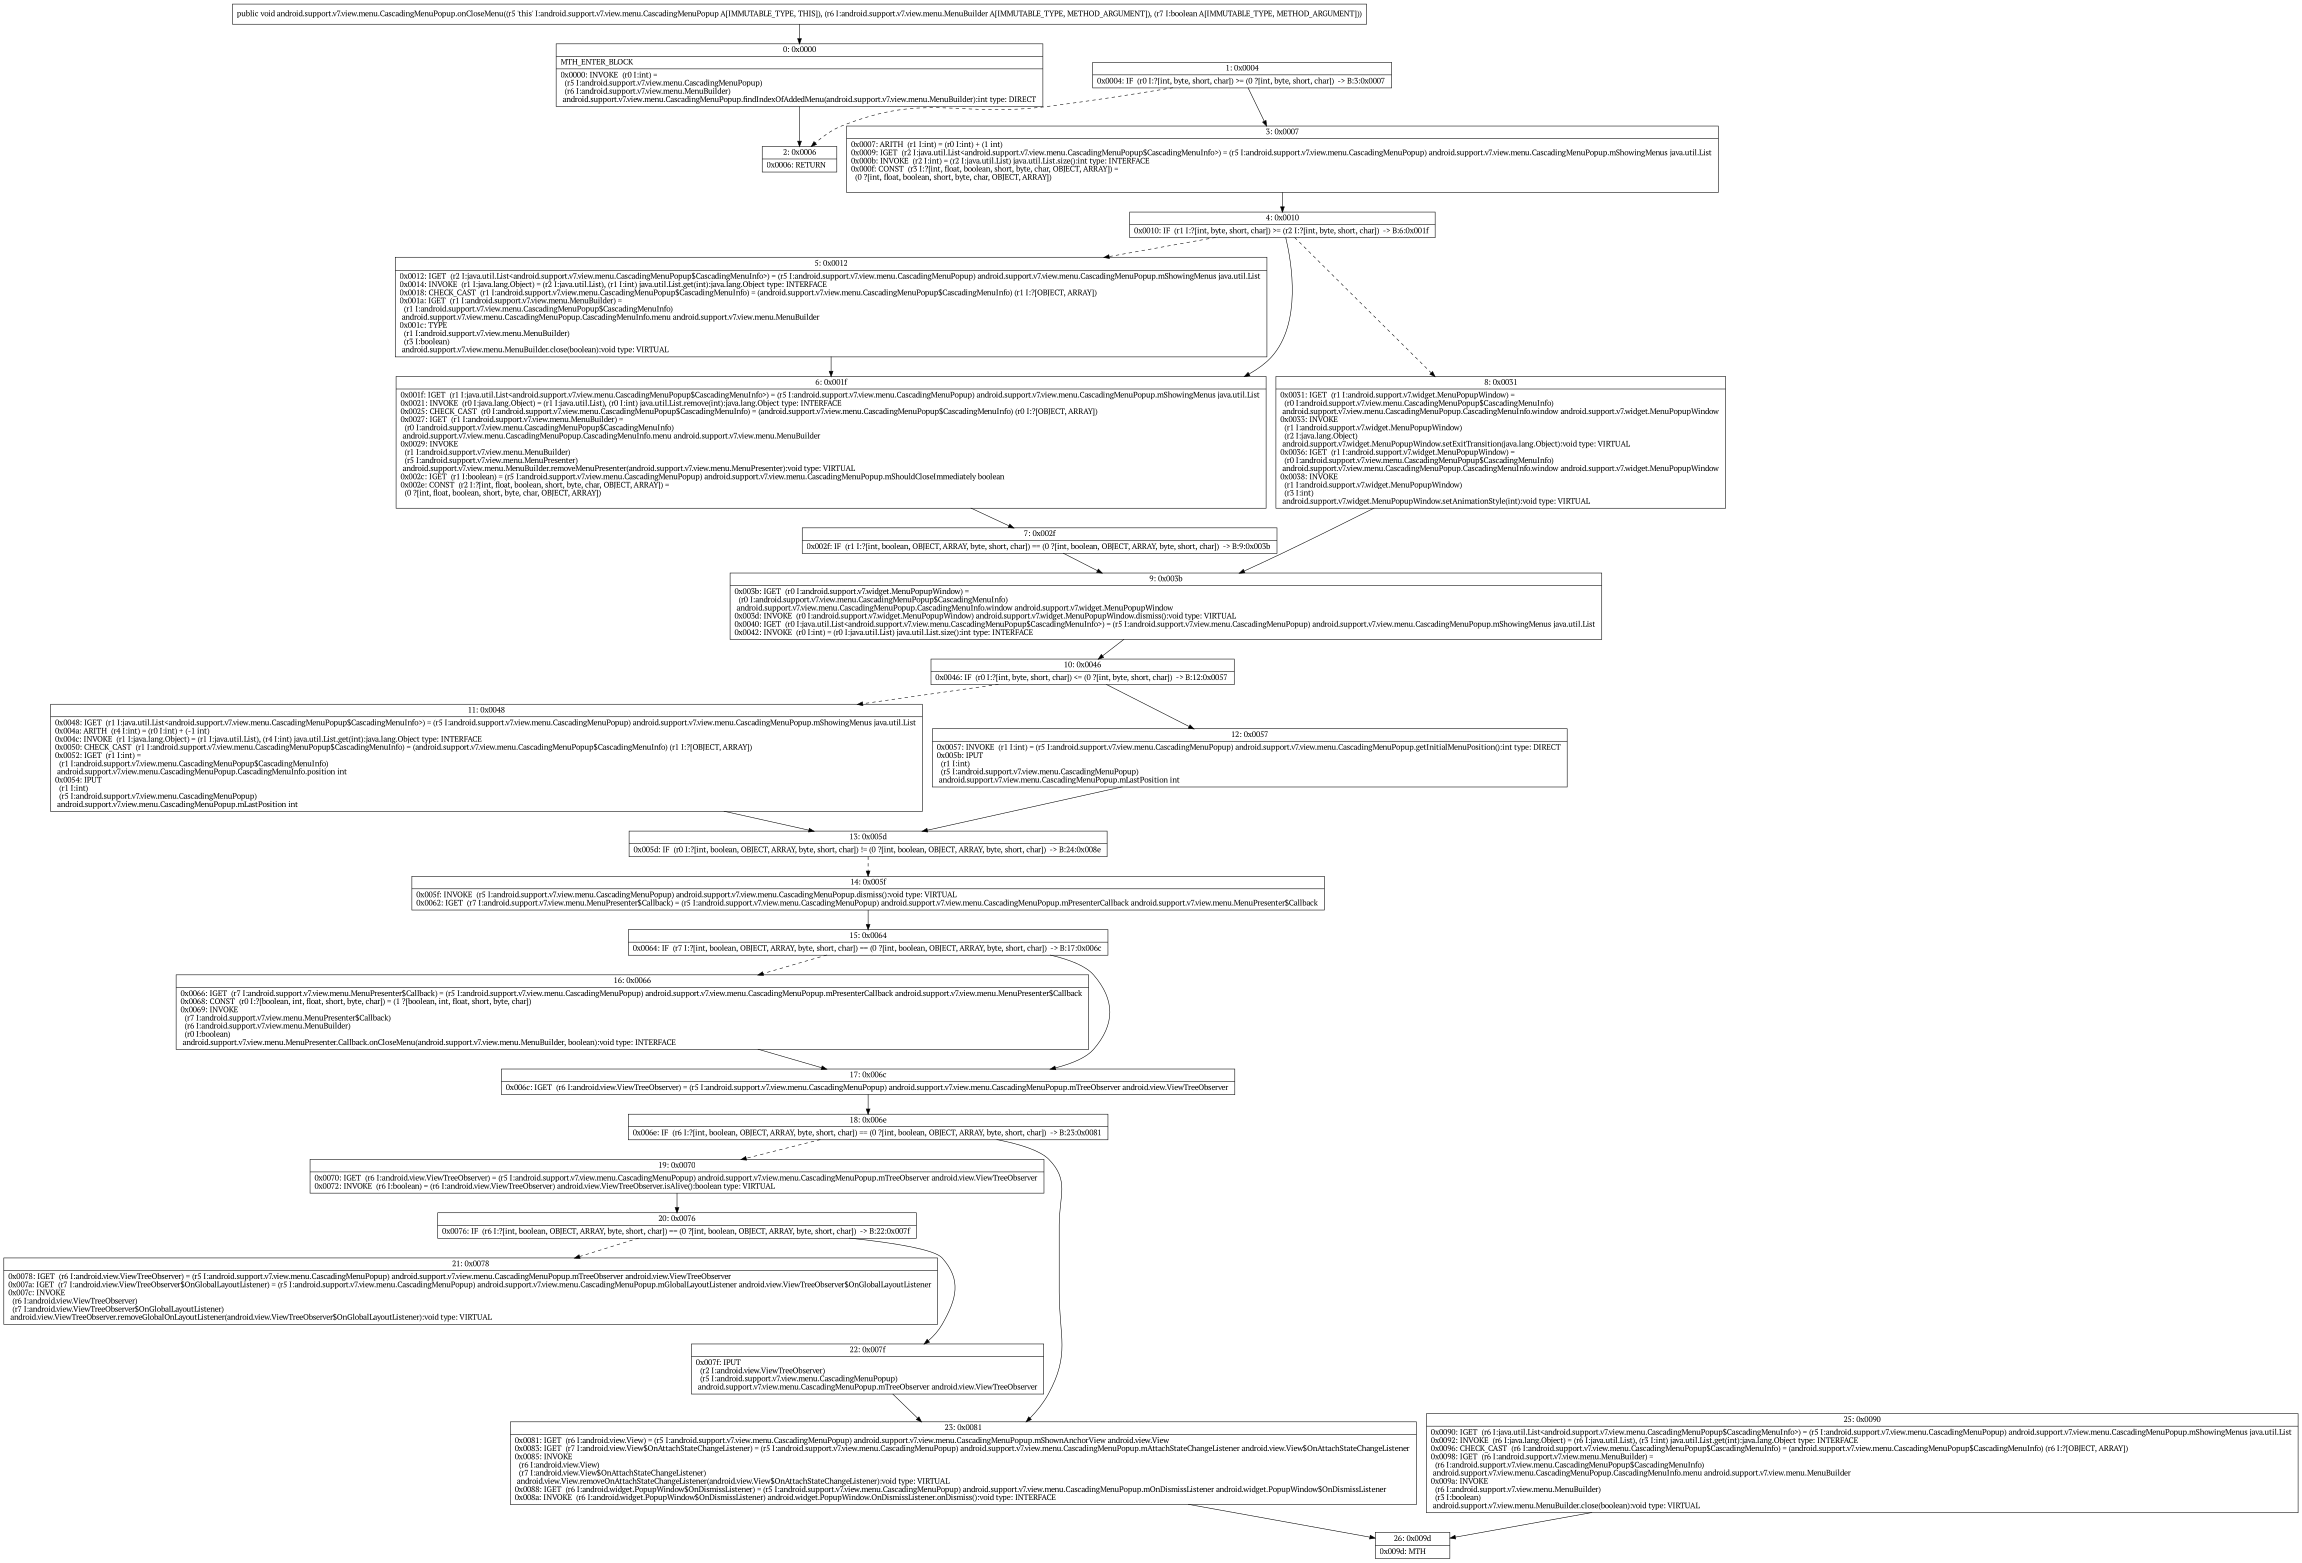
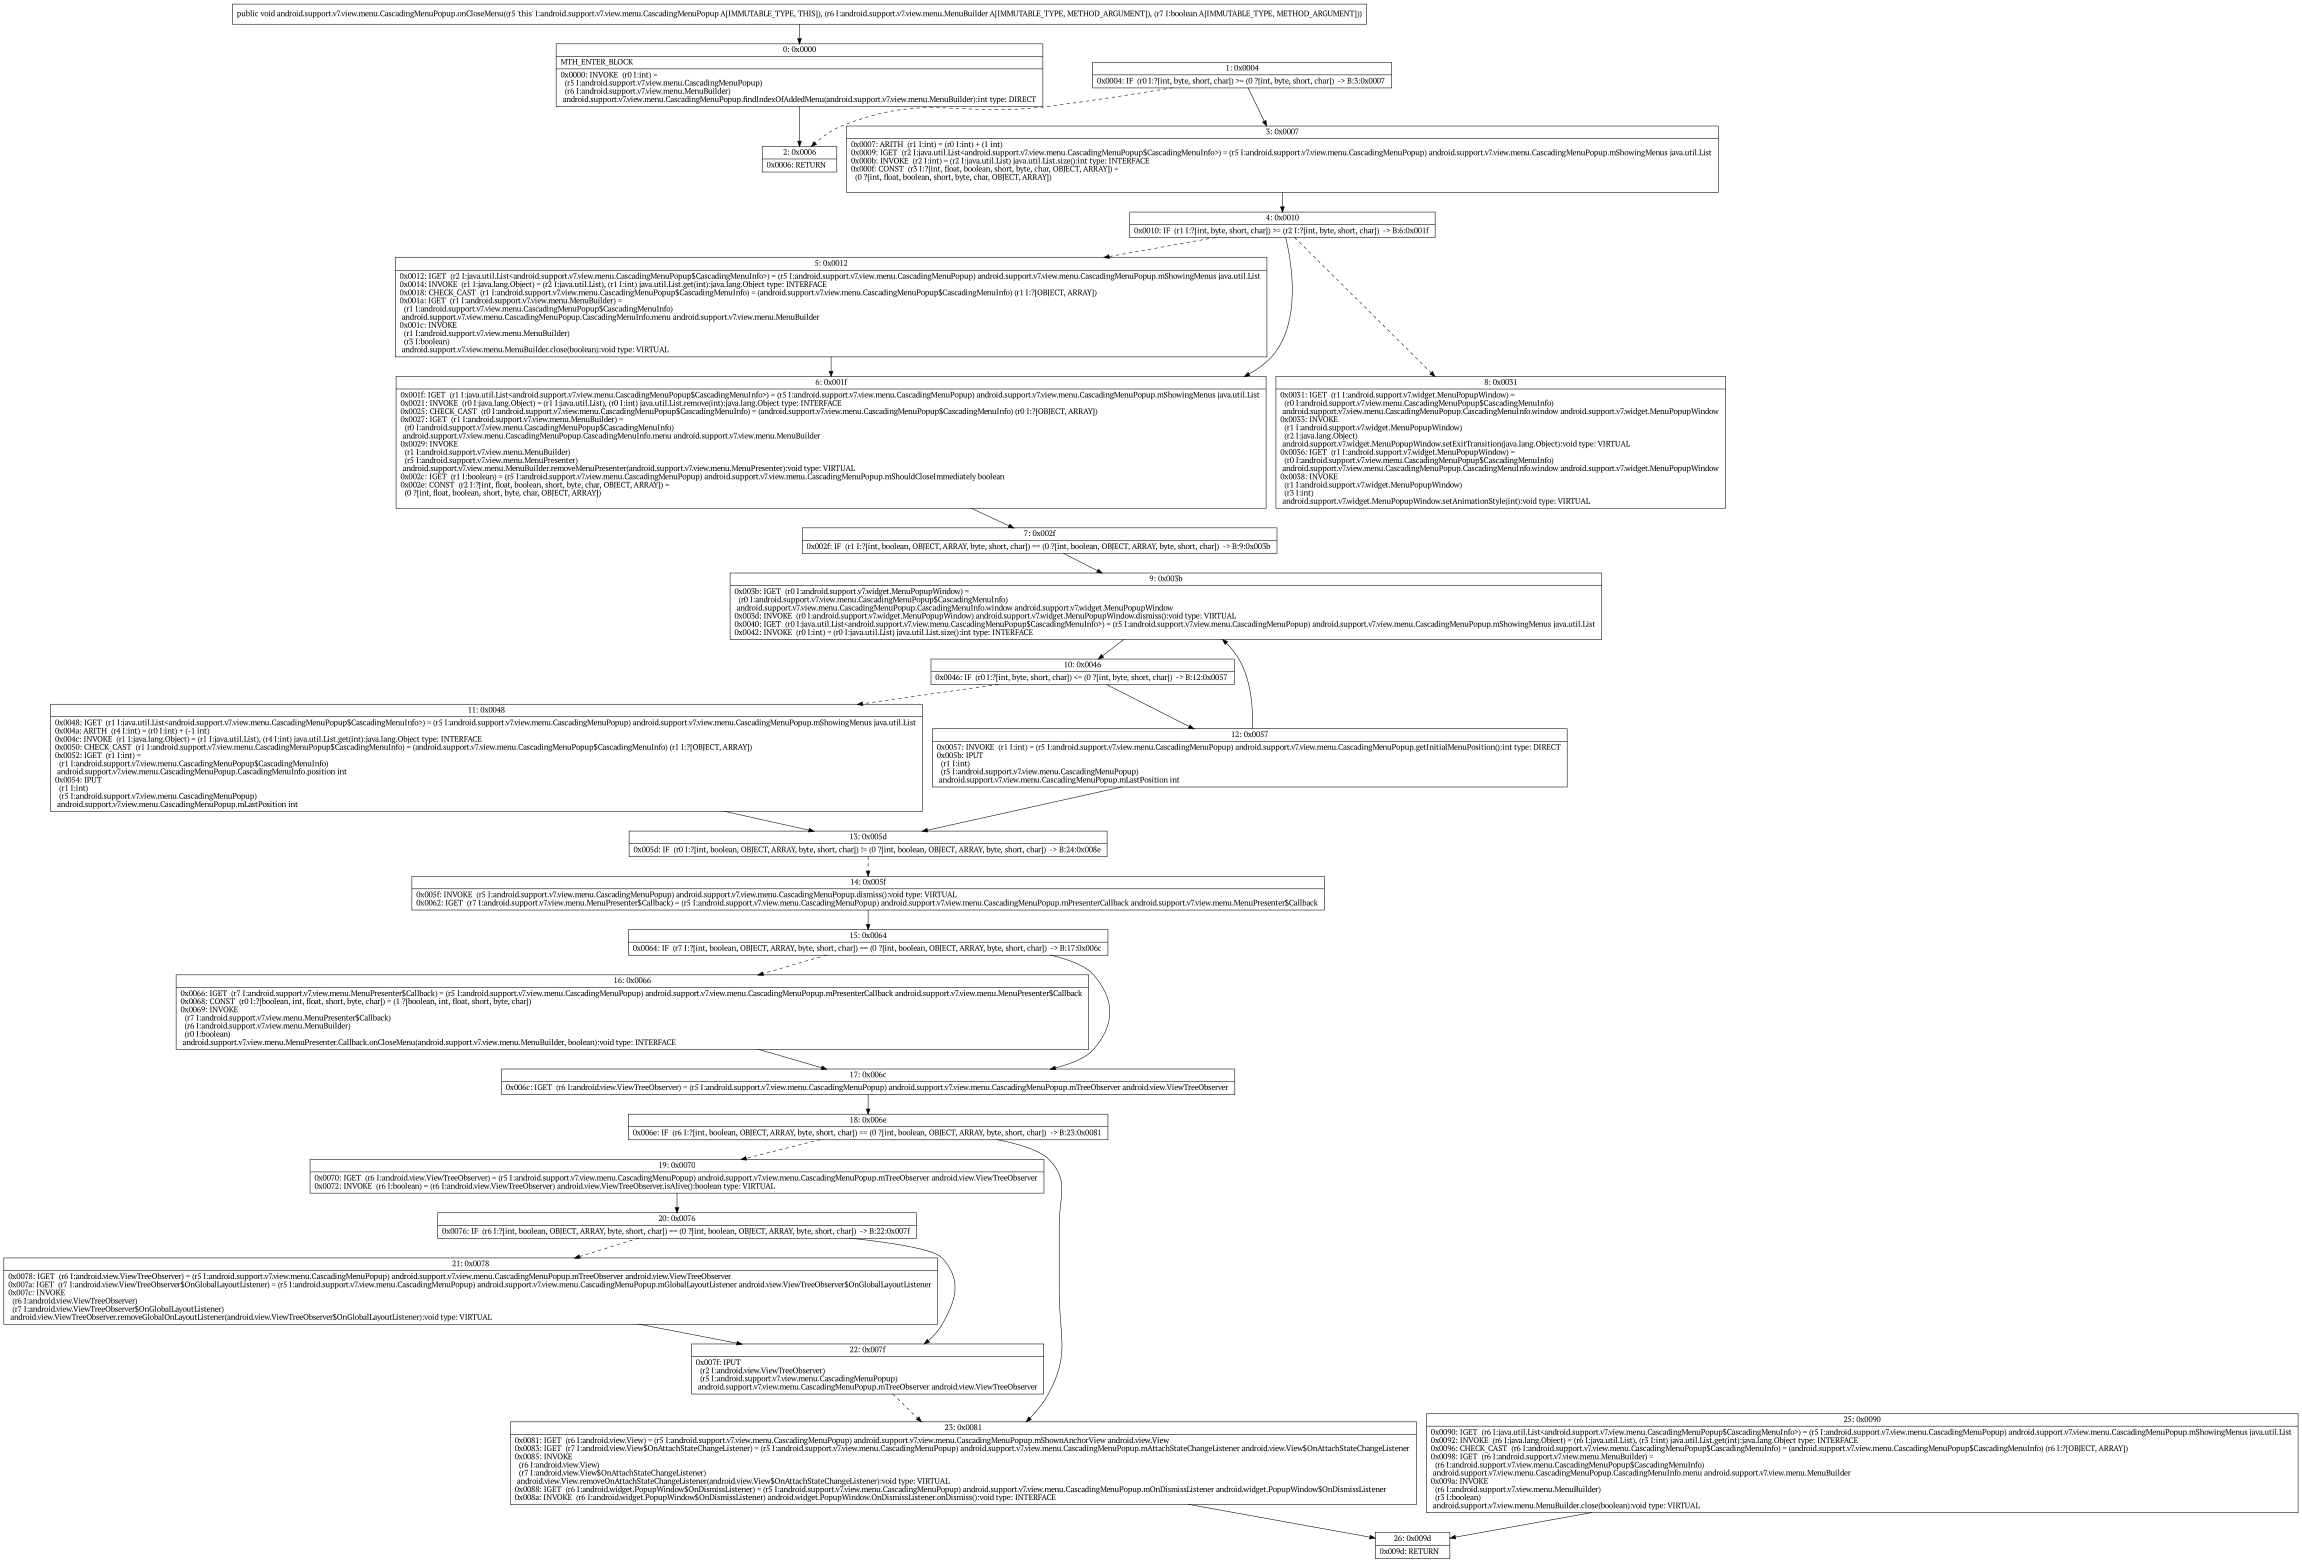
(425, 326) -> (430, 326)
(1309, 540) -> (1248, 683)
none -> (687, 1334)
(905, 1406) -> (905, 1406)
(1406, 1552) -> (1413, 1552)
